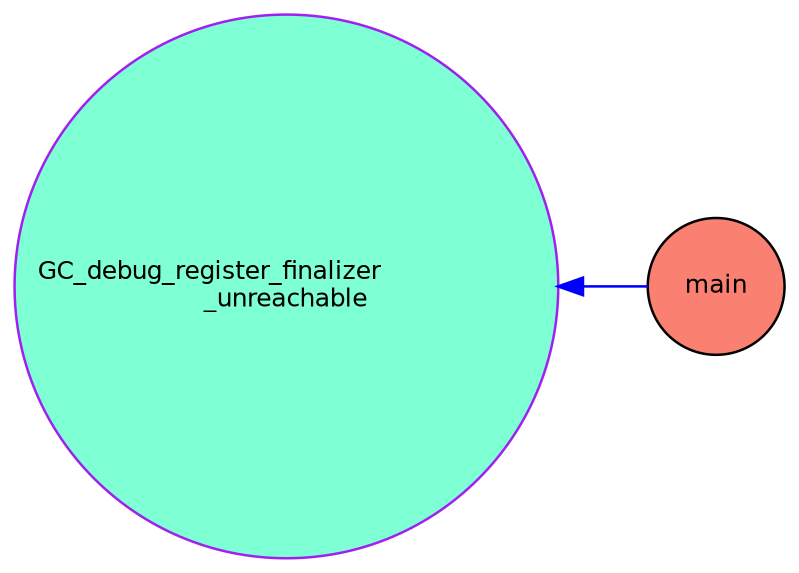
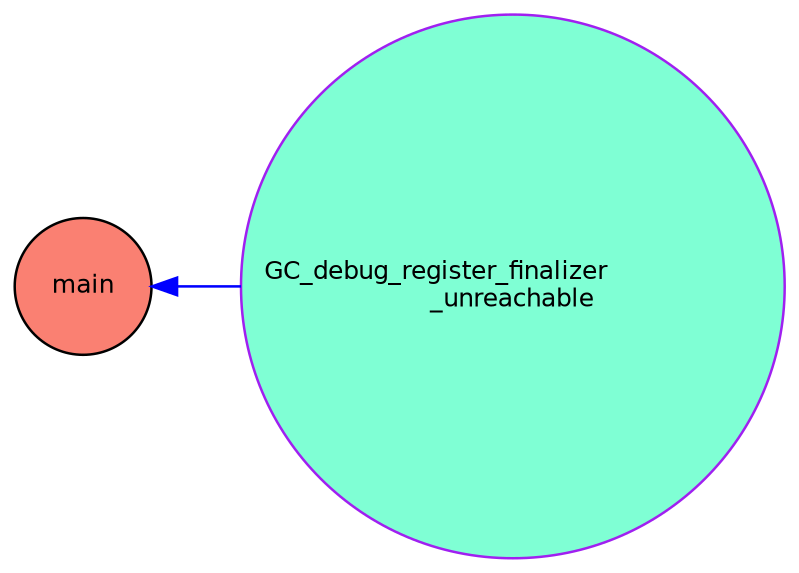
(616, 286) -> (209, 286)
